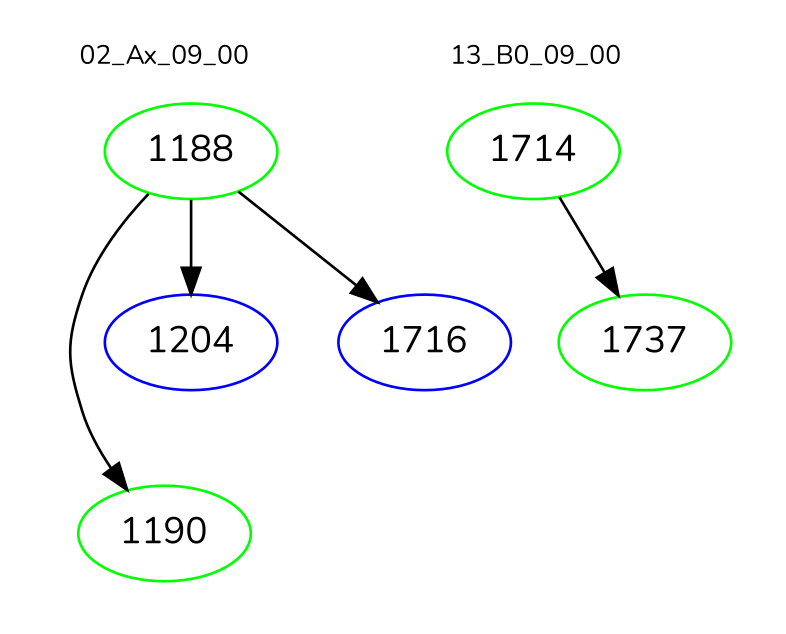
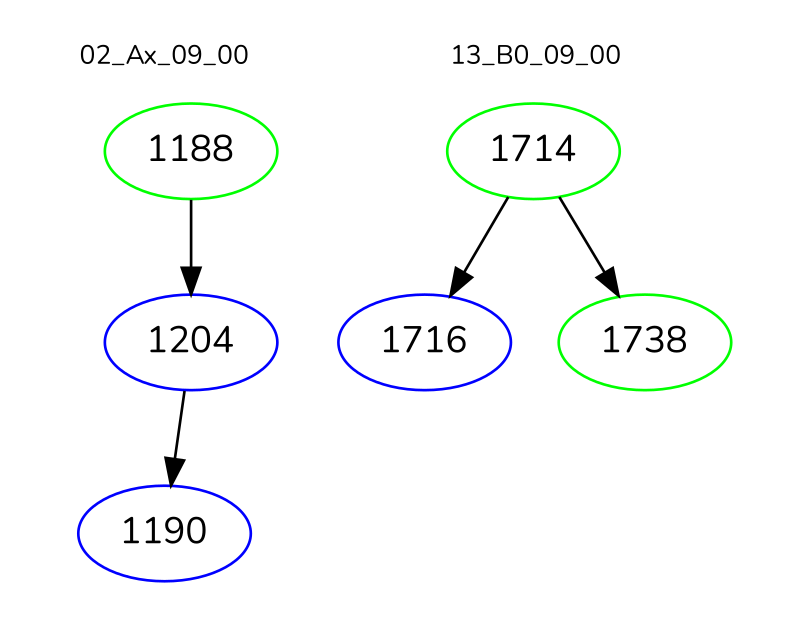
(280, 224) -> (486, 235)
(74, 324) -> (180, 425)
(645, 342) -> (645, 342)
(165, 533) -> (165, 533)
